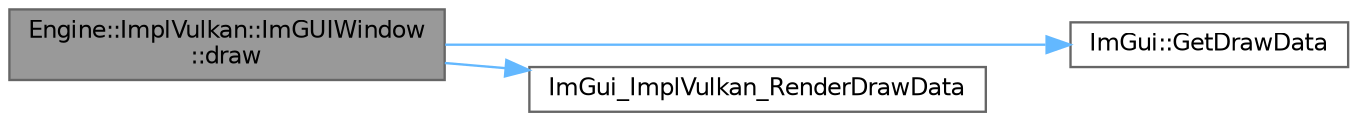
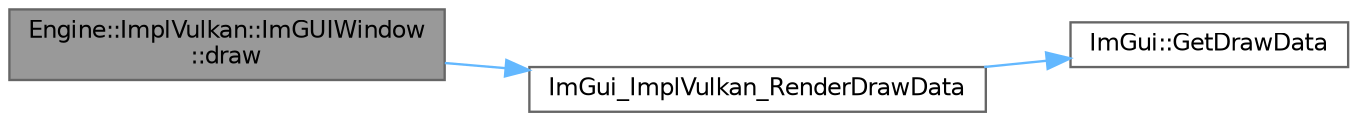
(745, 45) -> (1015, 64)
